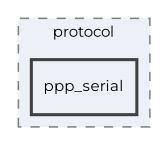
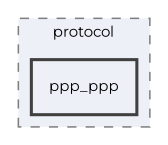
(84, 87) -> (84, 87)
